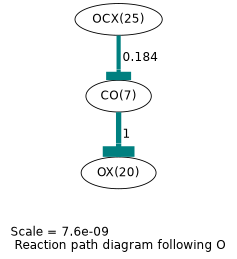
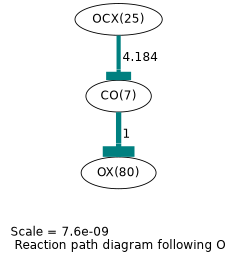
(139, 58) -> (139, 58)
(119, 173) -> (119, 173)
